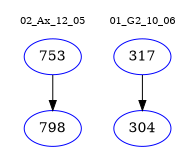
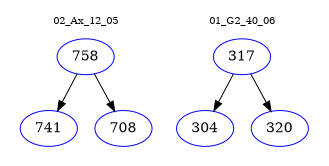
(143, 21) -> (242, 21)
(53, 57) -> (86, 57)
none -> (49, 128)
(53, 128) -> (123, 128)
none -> (280, 128)
